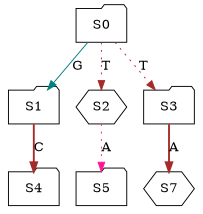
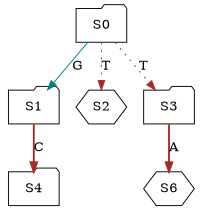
(101, 189) -> none
(169, 189) -> (169, 189)
